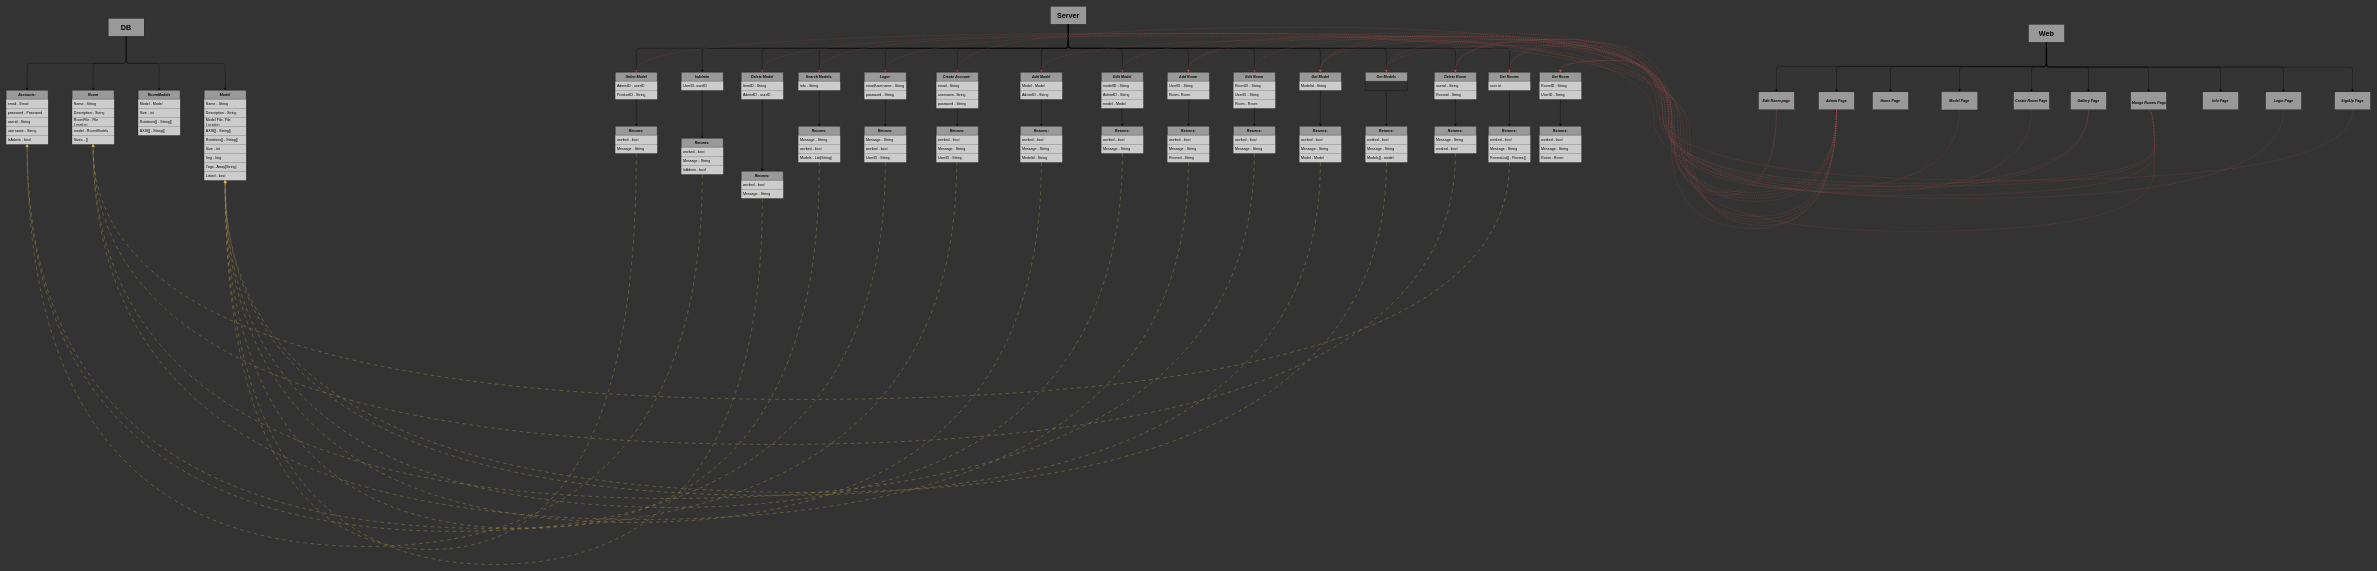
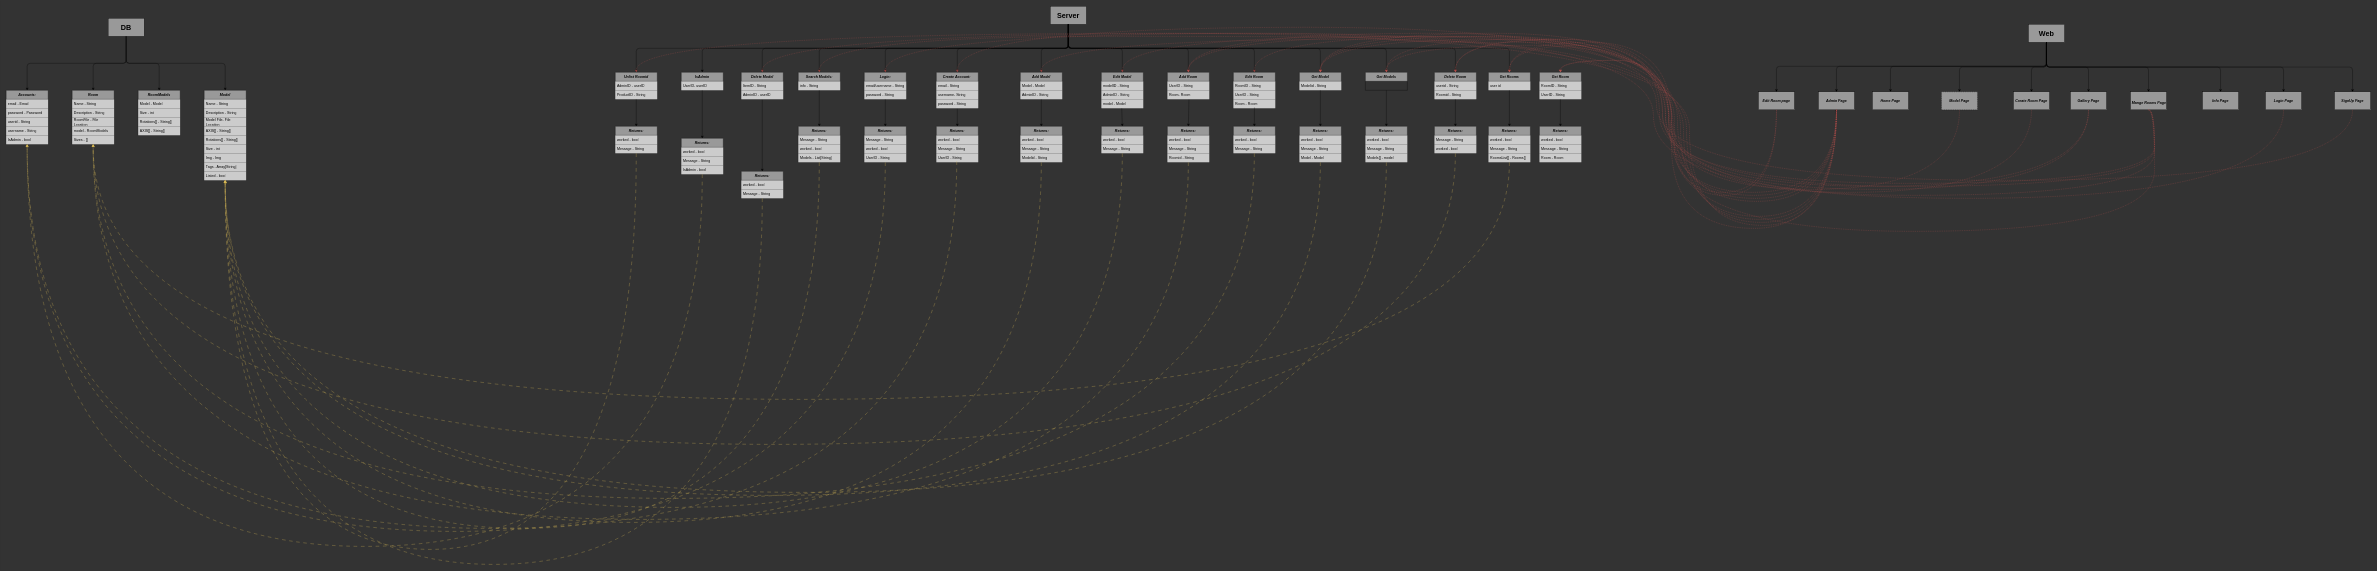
(636, 77) -> (636, 77)
